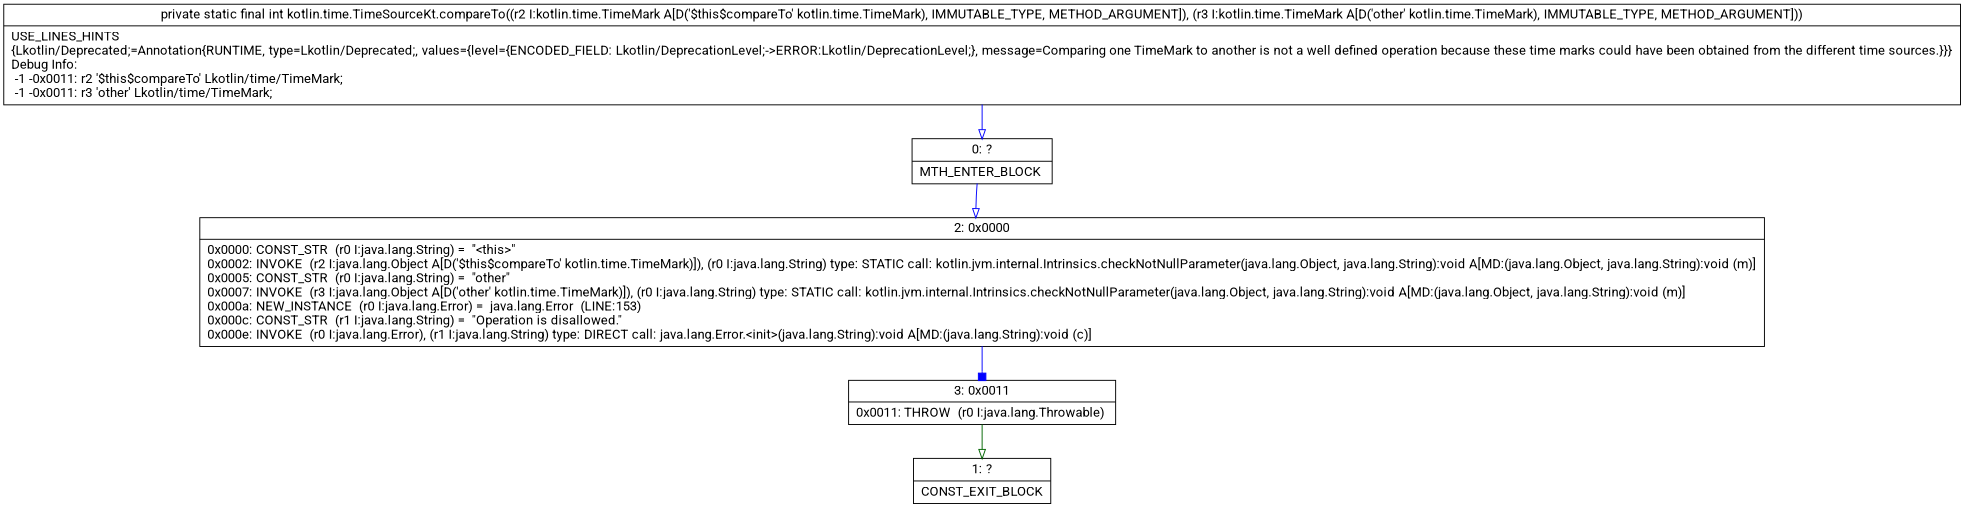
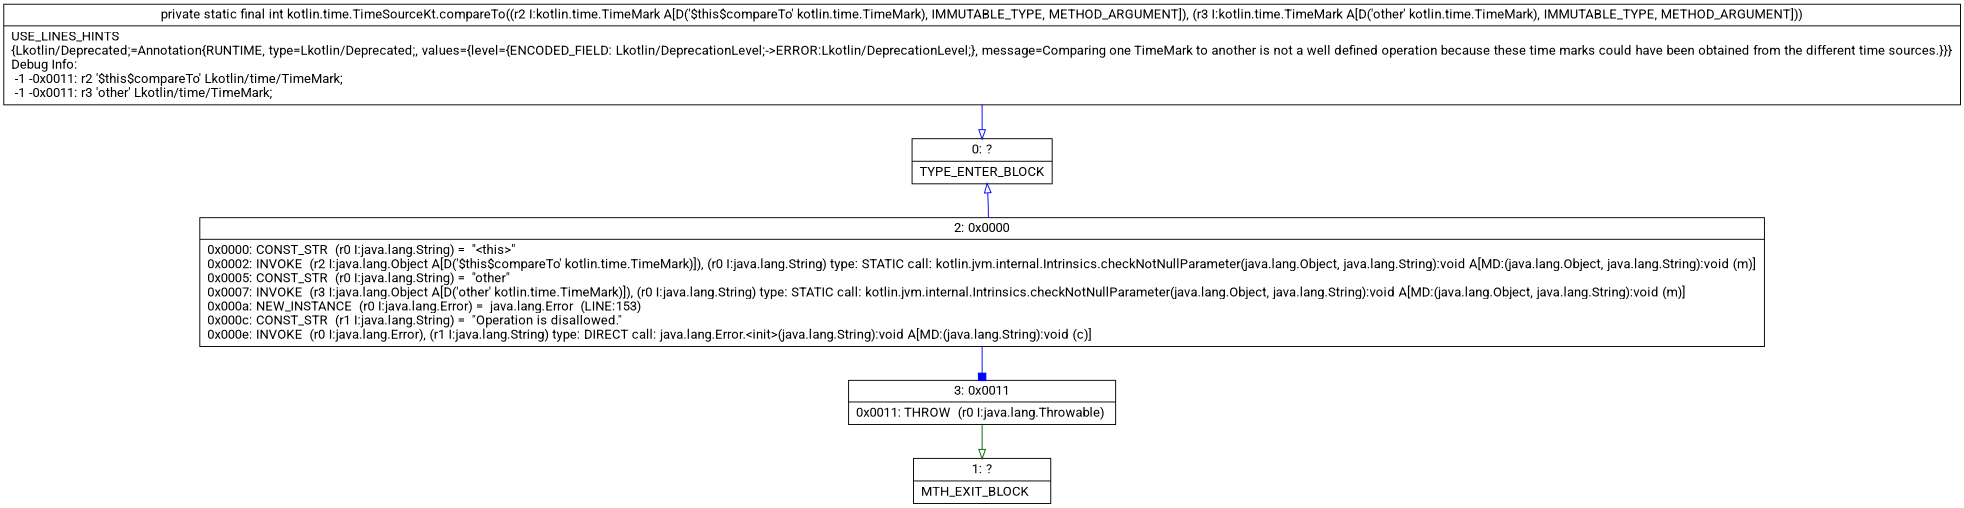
(981, 172) -> (982, 172)
(976, 196) -> (988, 206)
(982, 492) -> (975, 492)
